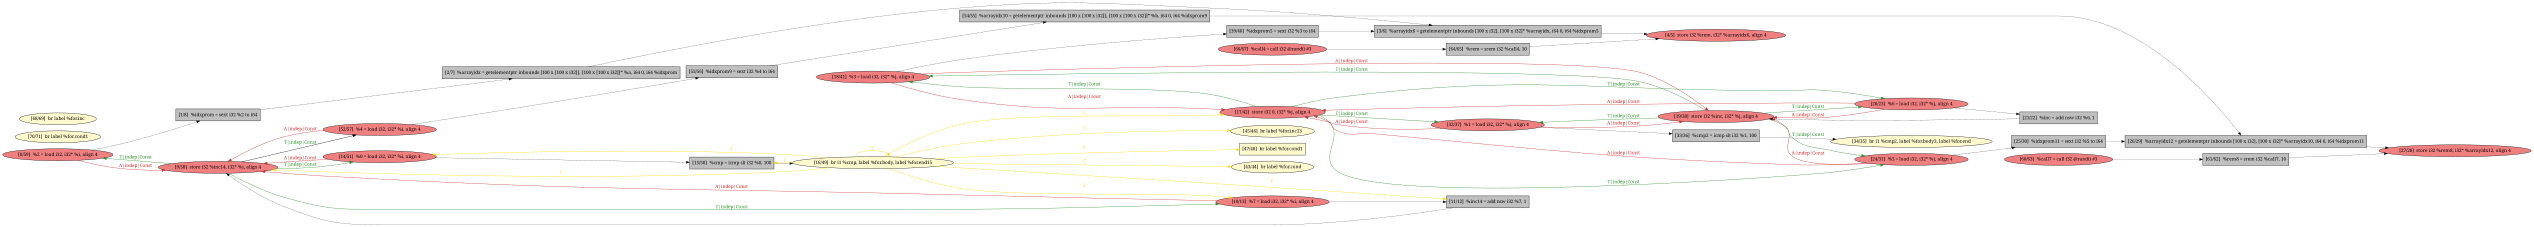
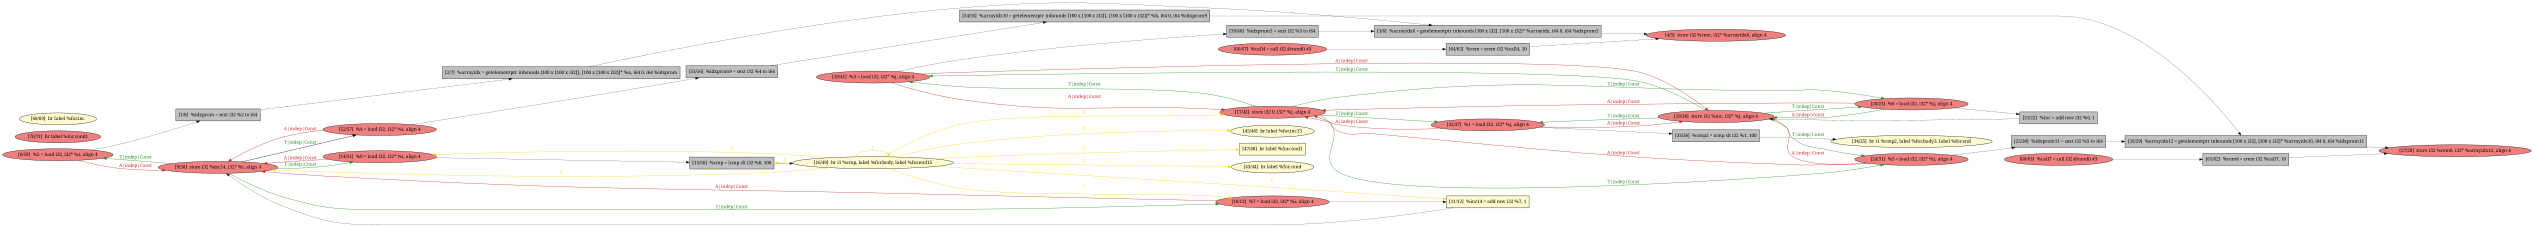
(1831, 117) -> (1831, 117)
(58, 137) -> (58, 137)
(1488, 202) -> (1488, 202)
